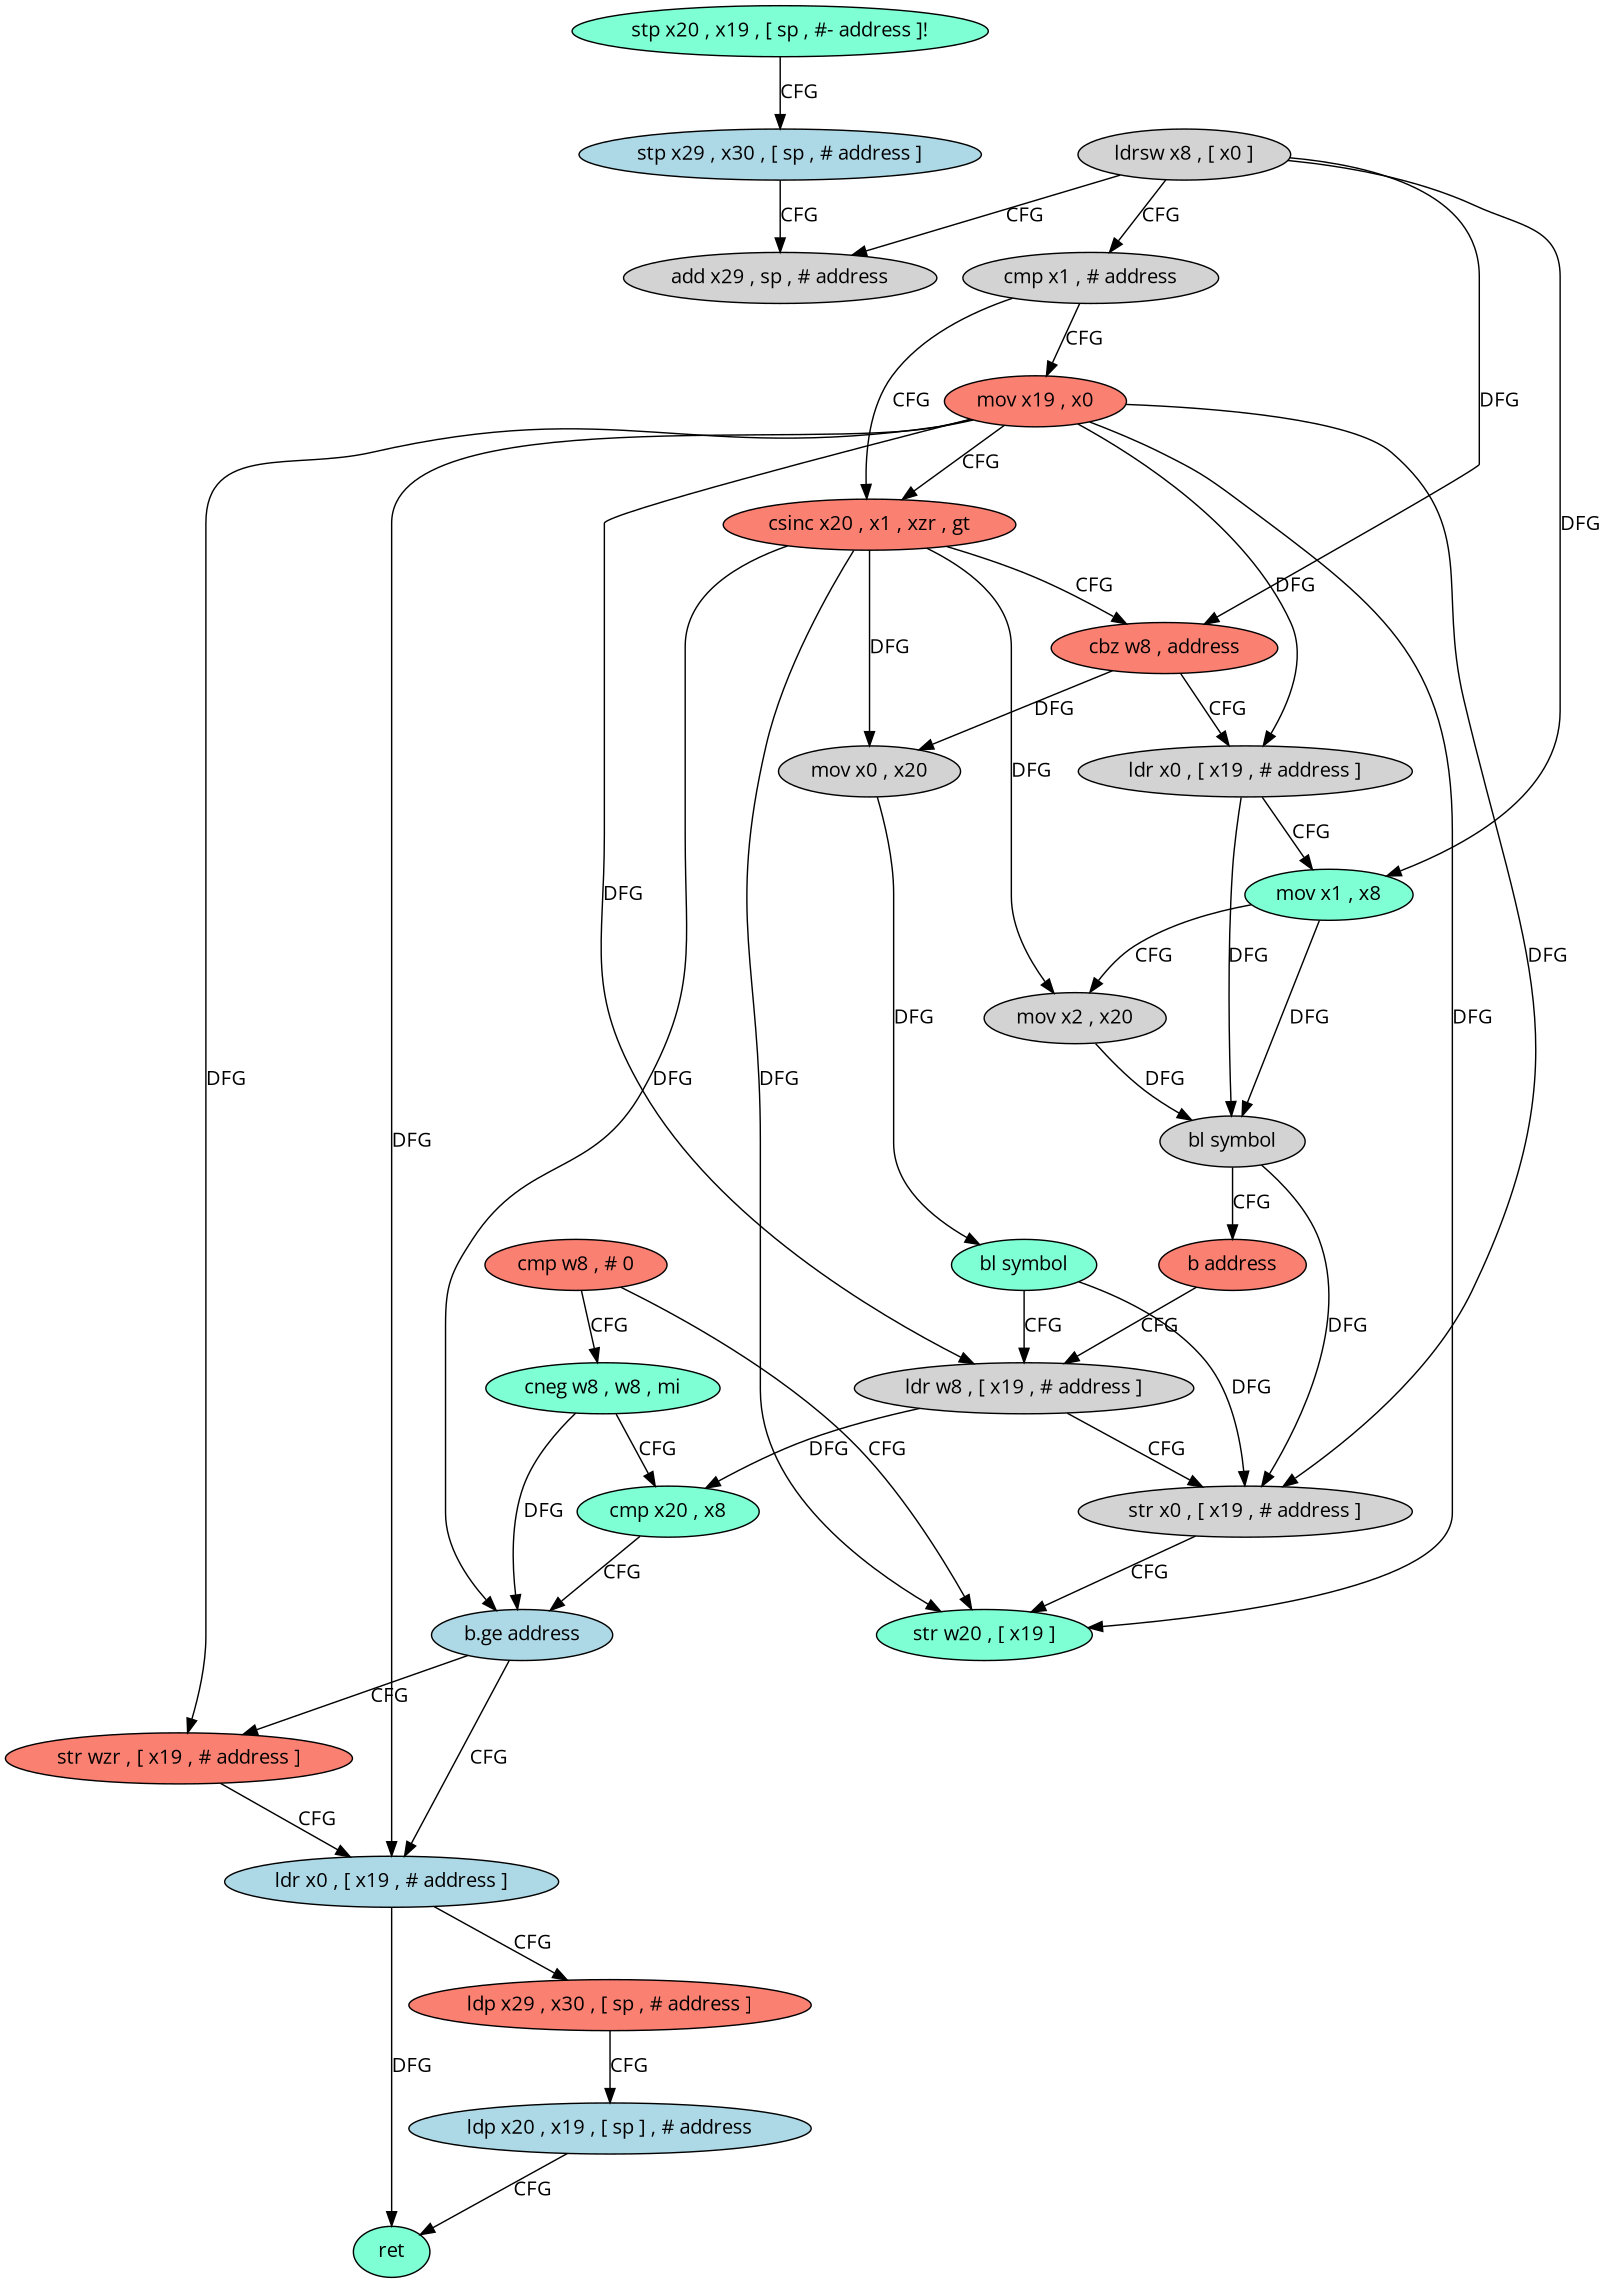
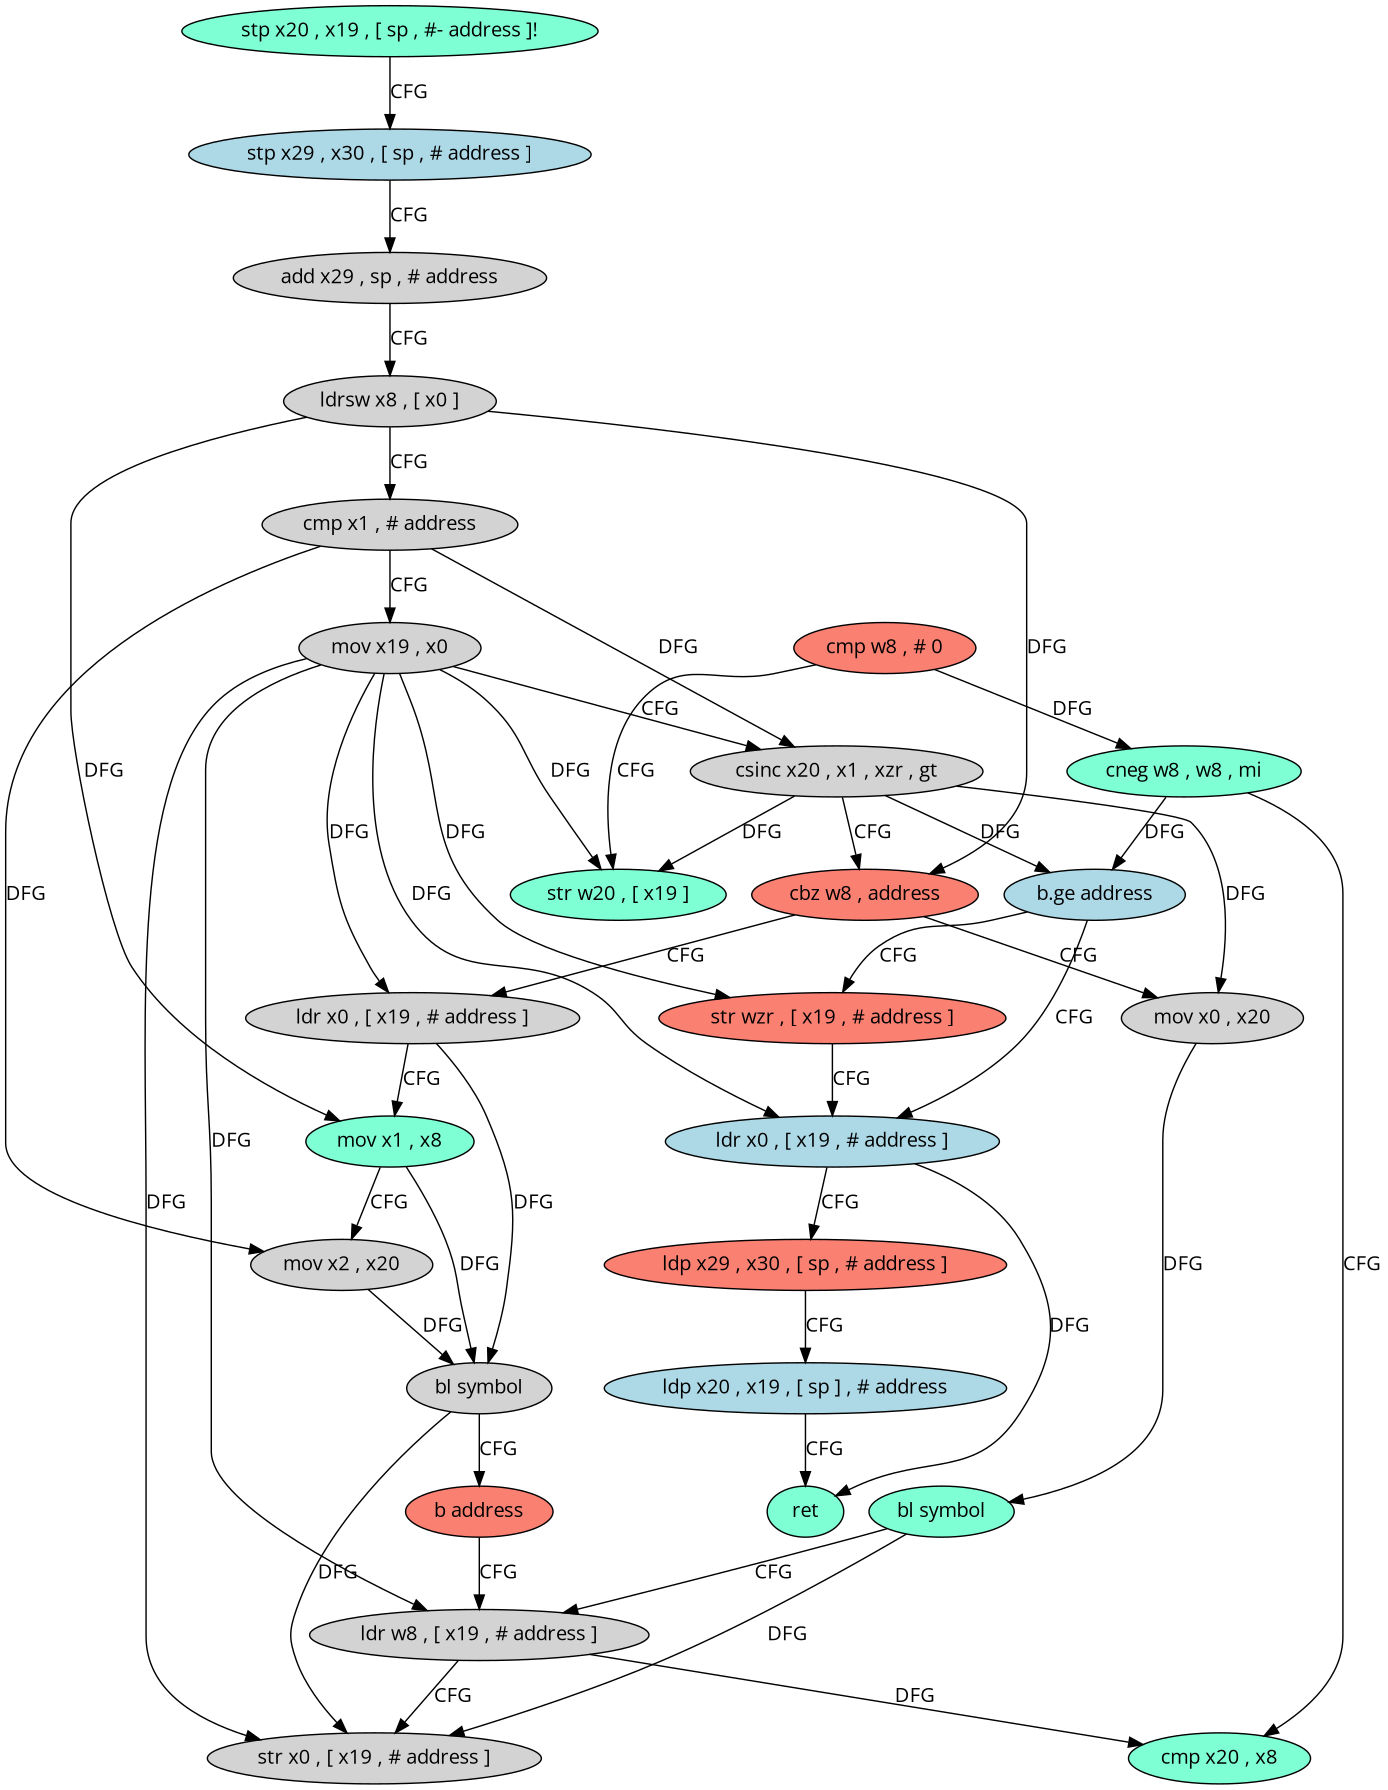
(993, 213) -> (390, 333)
(912, 401) -> (679, 648)
(1035, 401) -> (390, 648)
(870, 525) -> (837, 771)
(1055, 710) -> (1079, 956)
(1011, 750) -> (6, 900)
(610, 1327) -> (1073, 710)
(601, 1569) -> none
(1120, 1571) -> none
